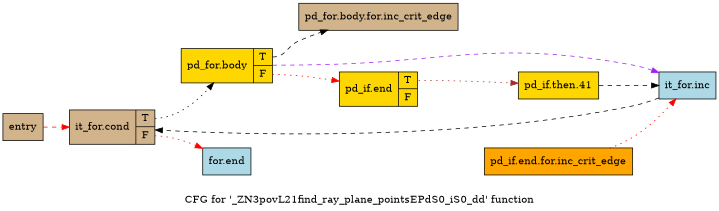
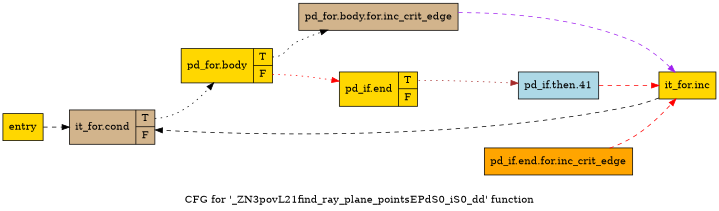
(295, 43) -> (295, 43)
(463, 55) -> (569, 22)
(559, 85) -> (559, 85)
(625, 85) -> (625, 85)
(687, 85) -> (687, 85)
(23, 127) -> (23, 127)
(53, 127) -> (53, 127)
(643, 130) -> (643, 130)
(227, 161) -> none
